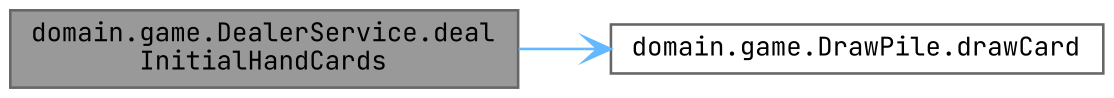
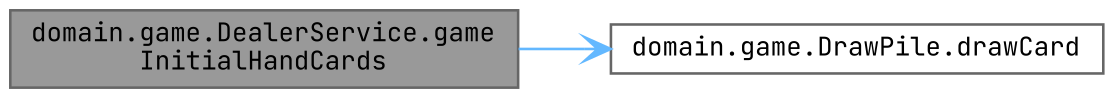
(264, 49) -> (264, 49)
